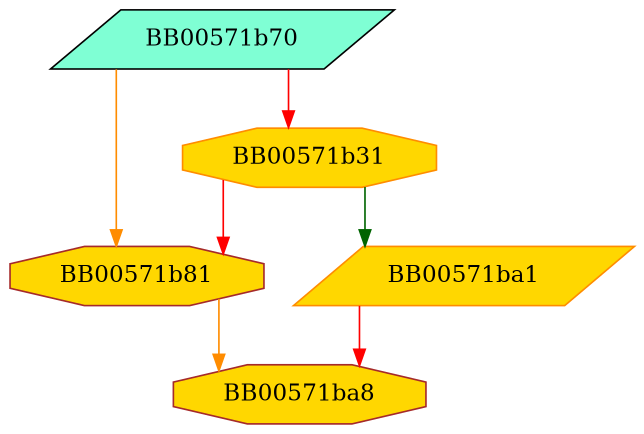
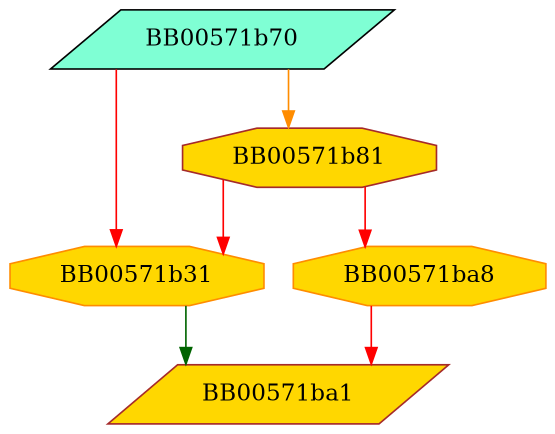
(223, 209) -> (223, 209)
(464, 276) -> (278, 394)
(219, 327) -> (365, 209)
(359, 328) -> (371, 327)
(300, 394) -> (420, 276)
